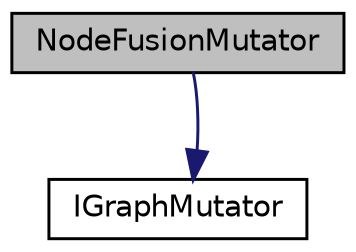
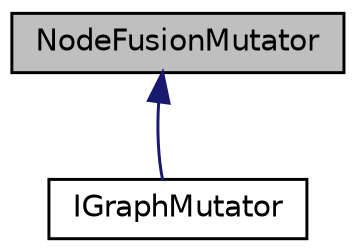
(198, 111) -> (158, 141)
